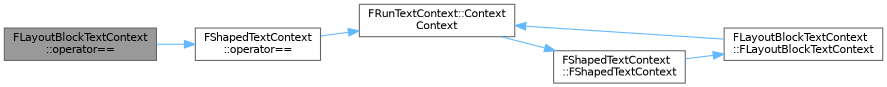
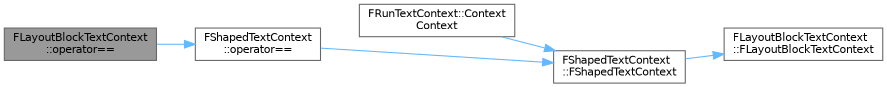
(625, 33) -> none
(335, 34) -> (432, 55)
